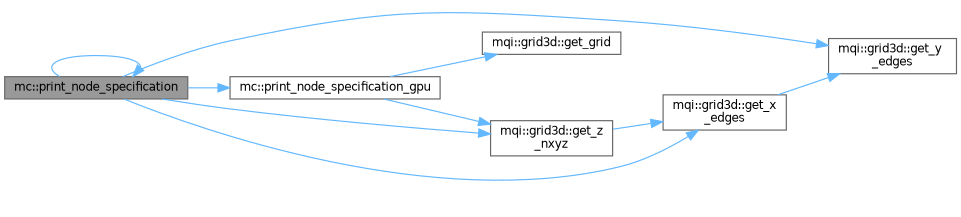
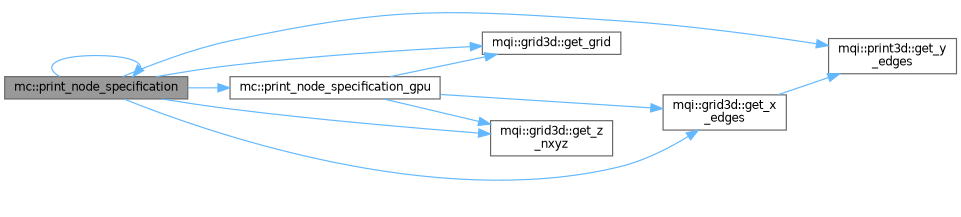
(893, 56) -> (893, 56)
none -> (313, 57)
(632, 126) -> (546, 101)
